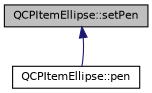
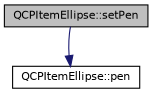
(83, 52) -> (69, 41)
